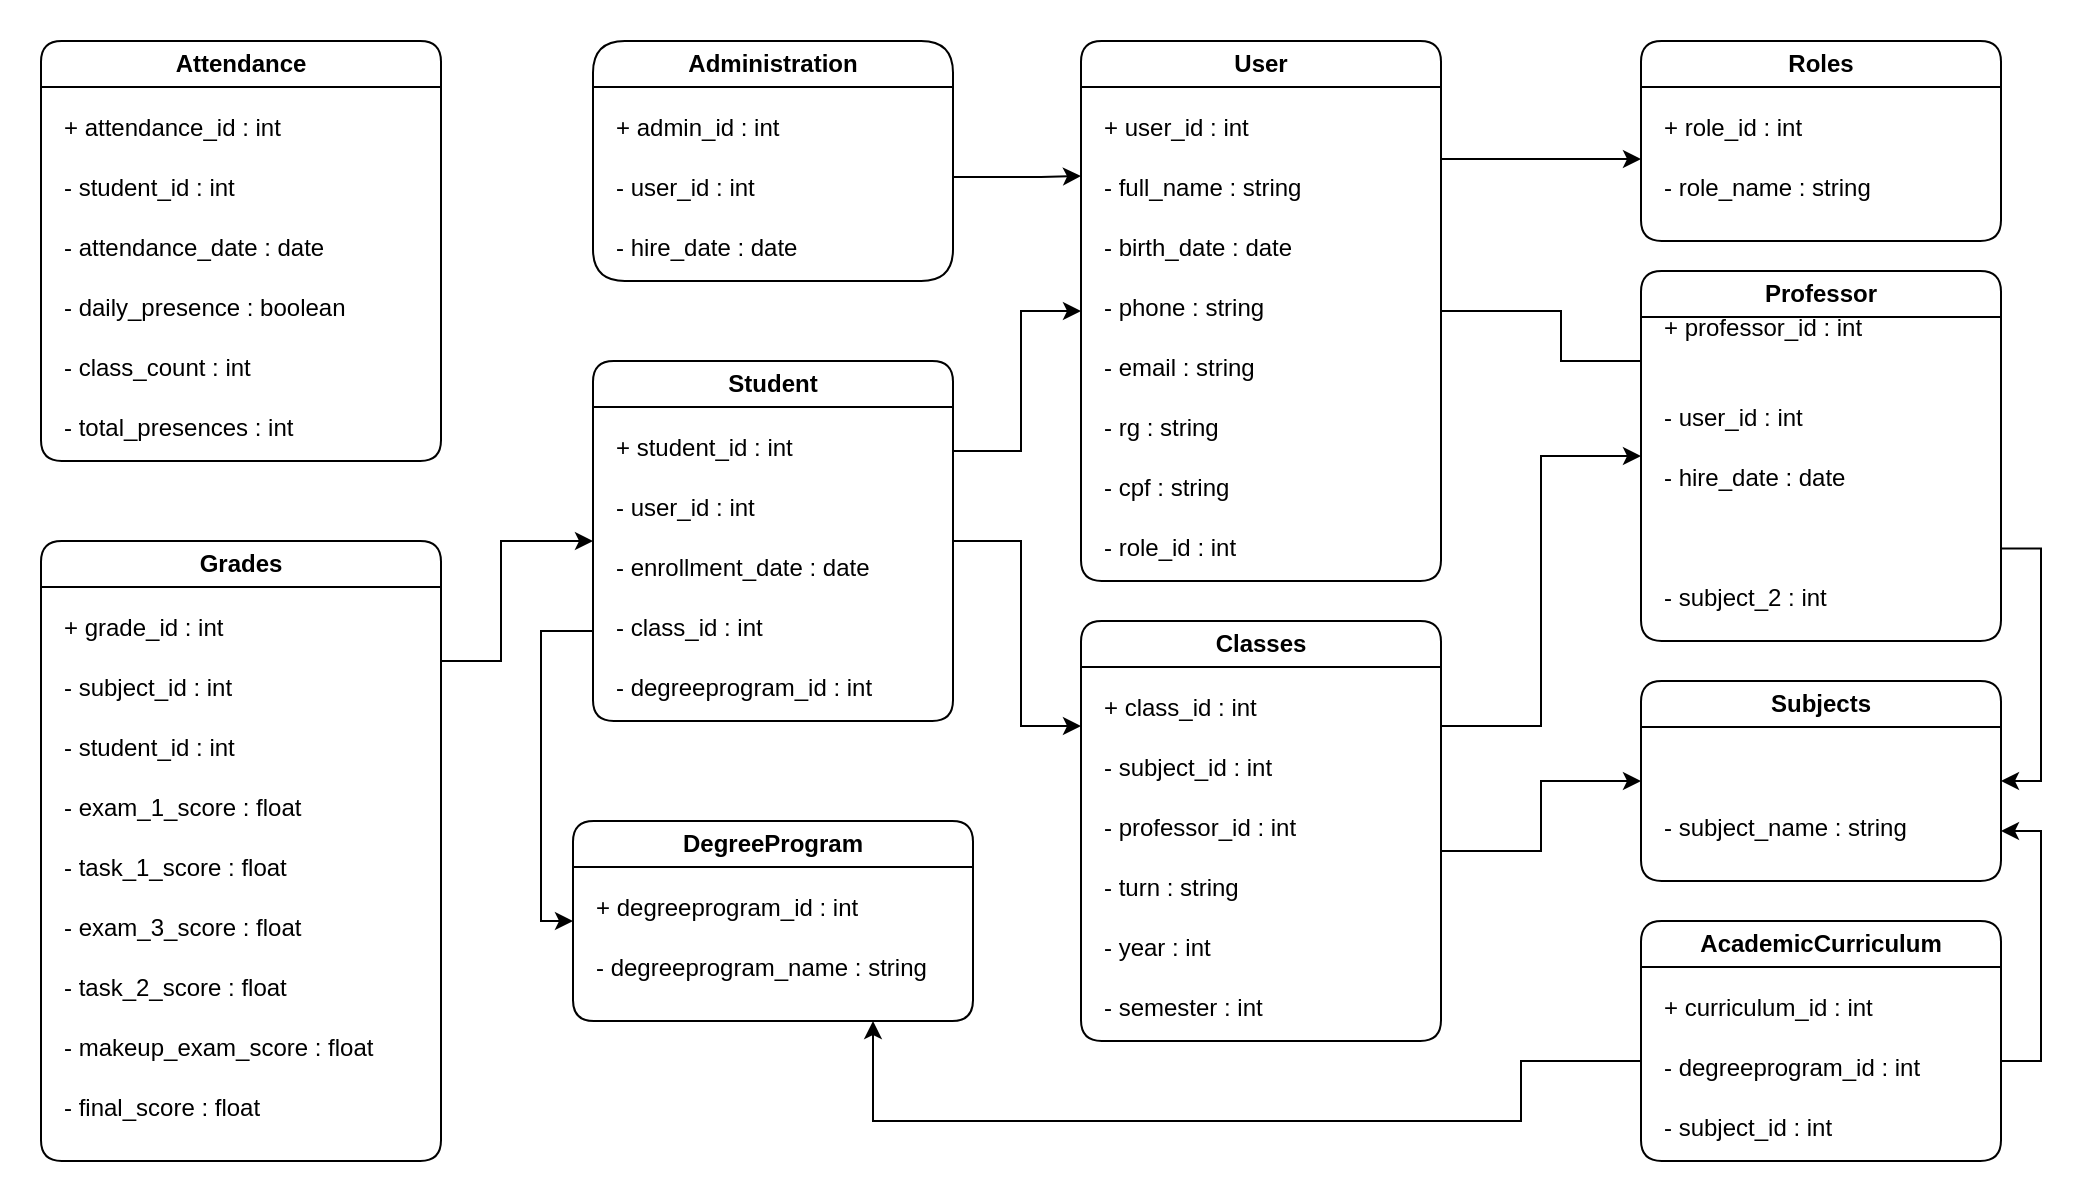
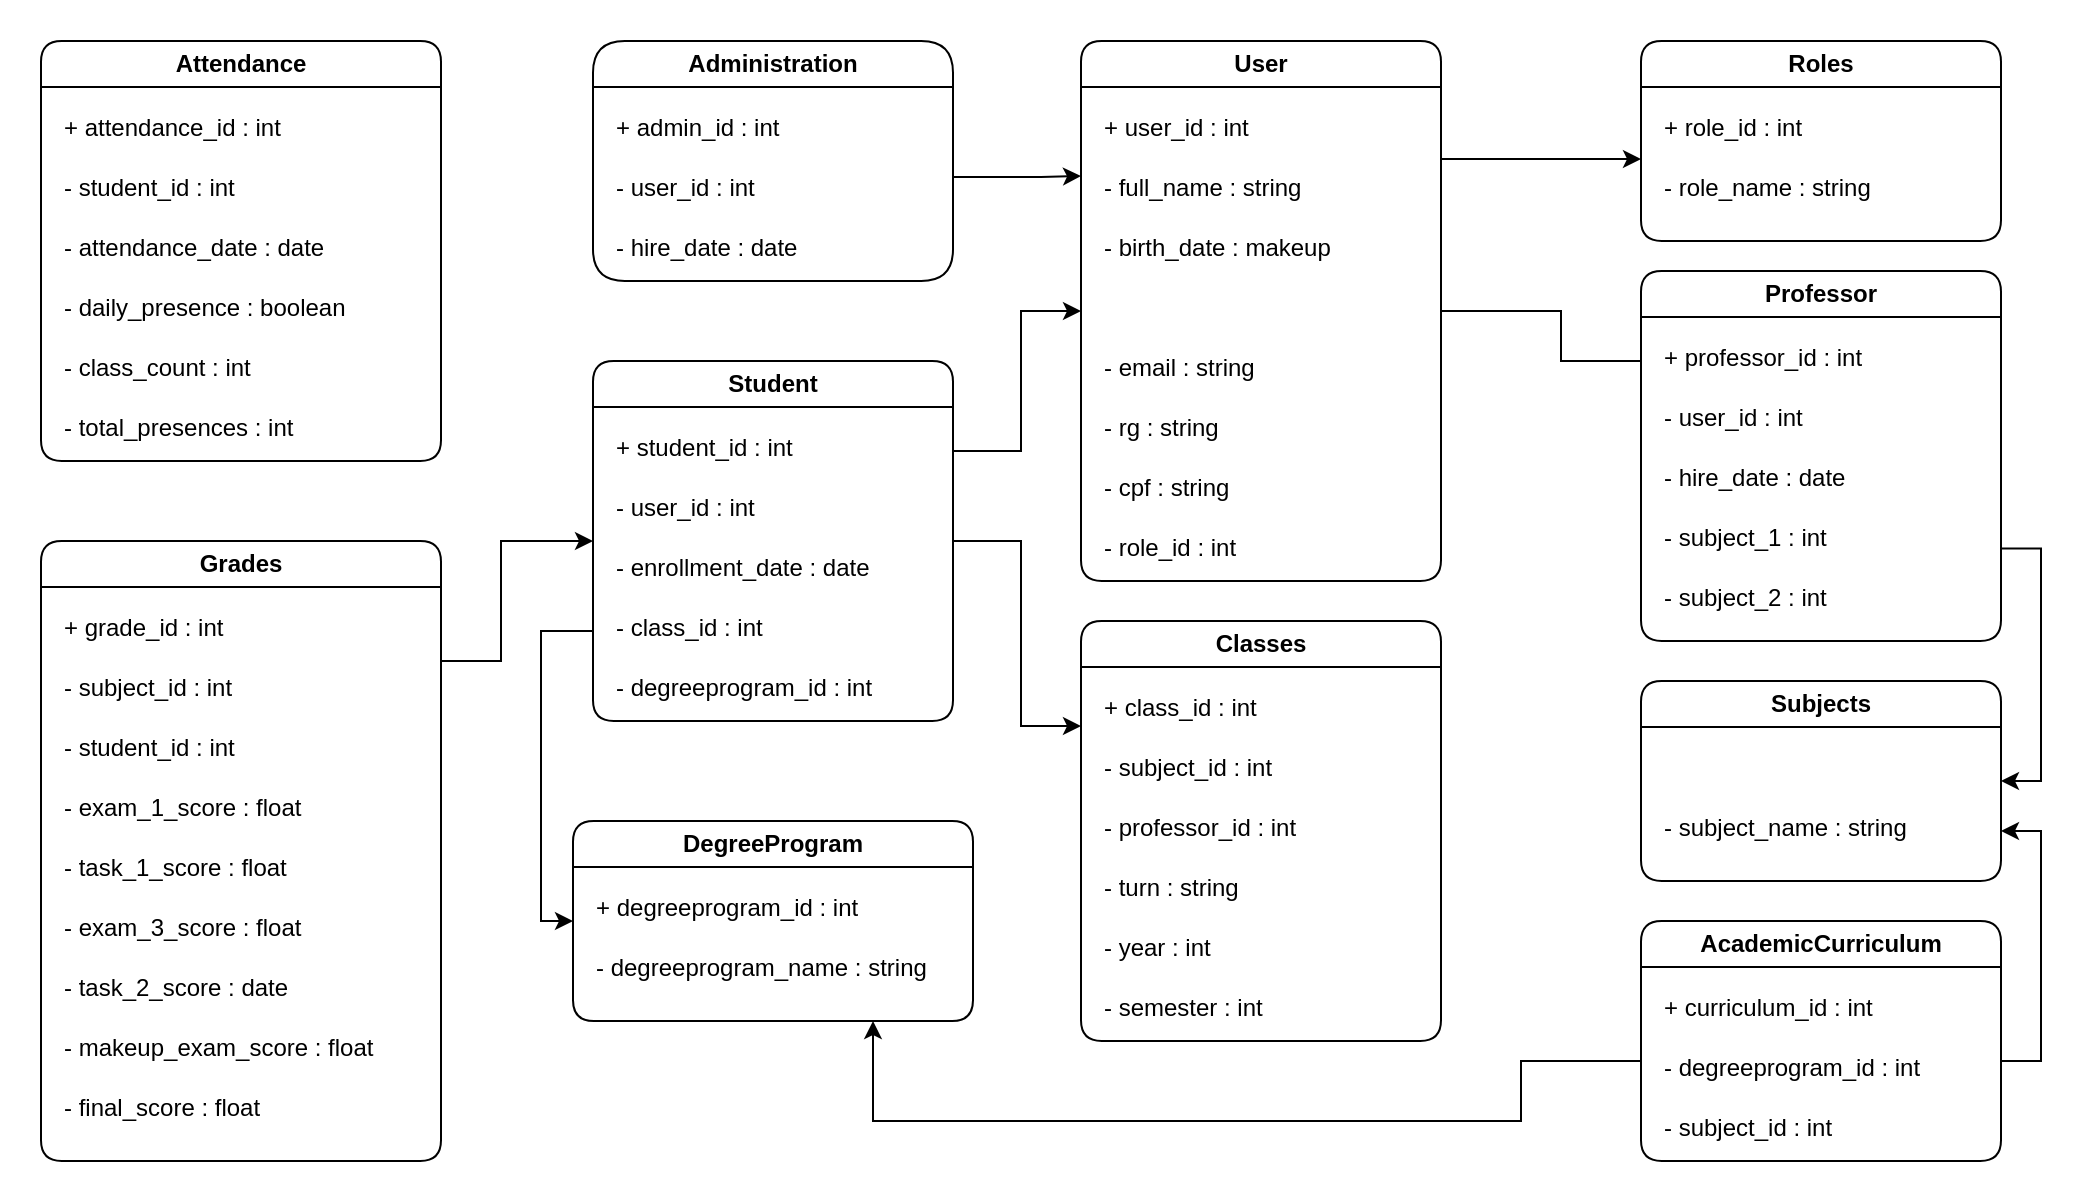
(1217, 249) -> (1231, 249)
(1261, 307) -> none
(1821, 327) -> (1821, 357)
none -> (1821, 537)
(1541, 596) -> none
(1541, 821) -> none
(197, 989) -> (194, 989)
